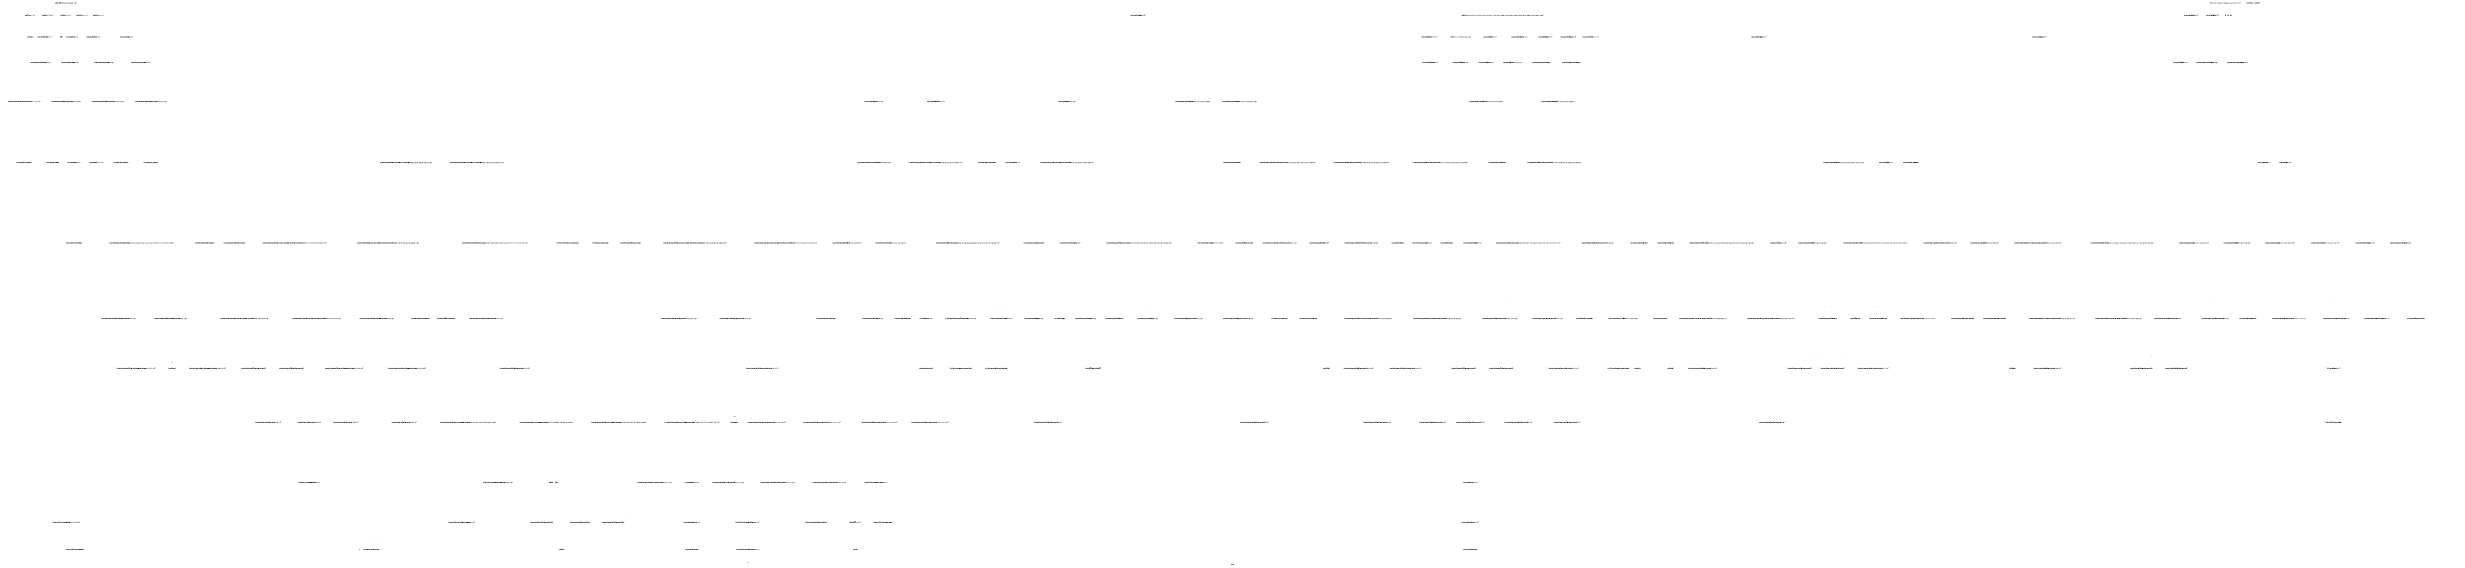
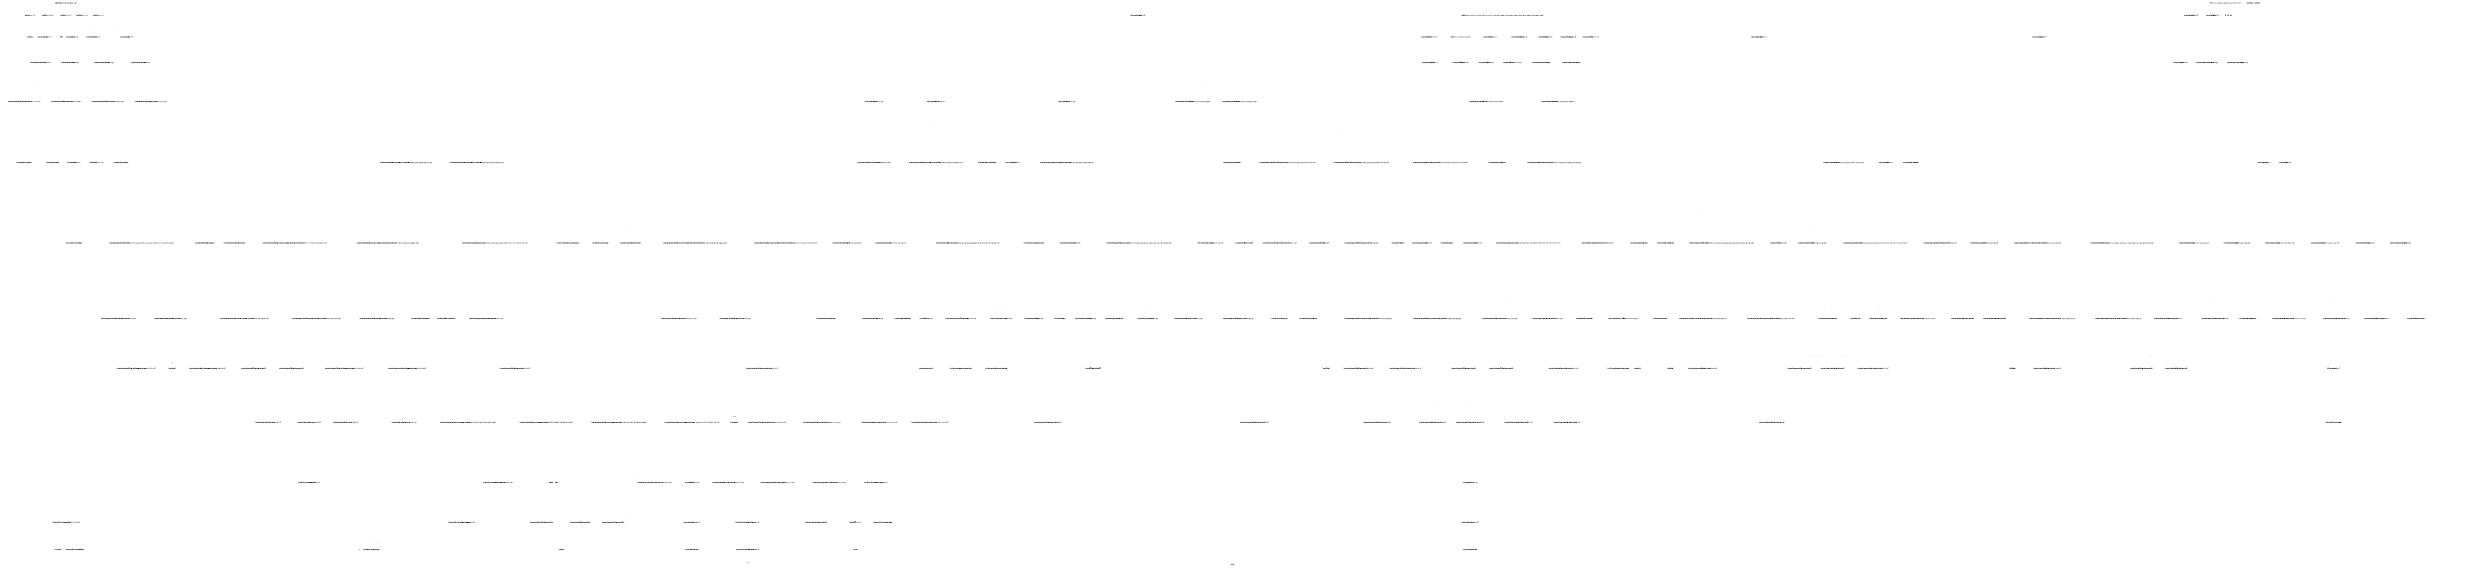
(151, 163) -> none
none -> (58, 550)
